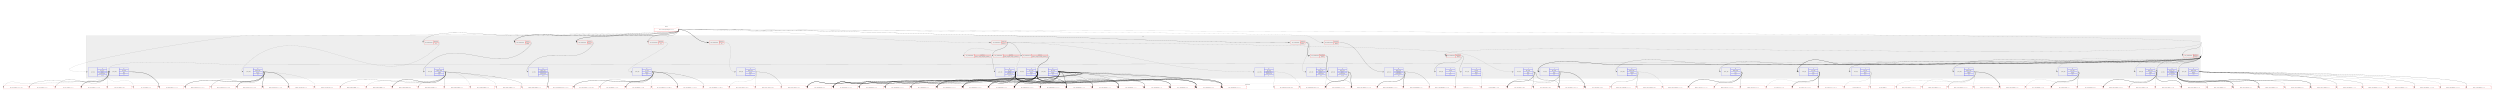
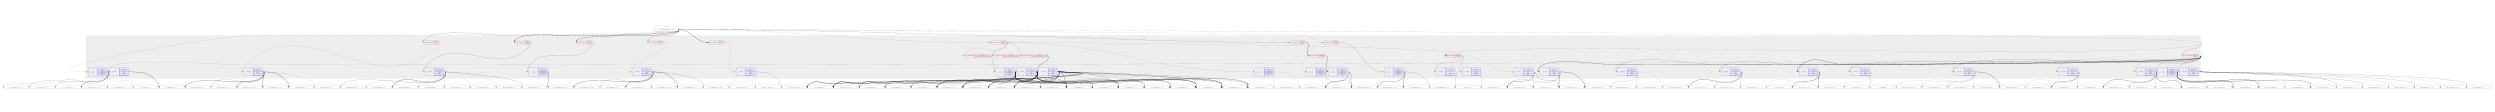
none -> (1260, 87)
